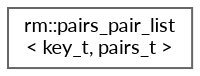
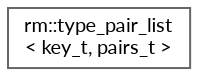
(100, 38) -> (99, 38)
